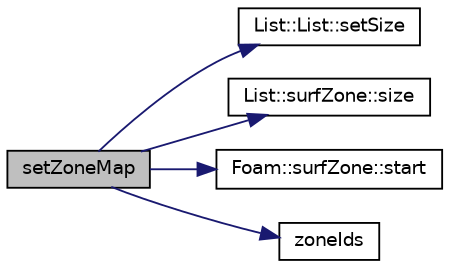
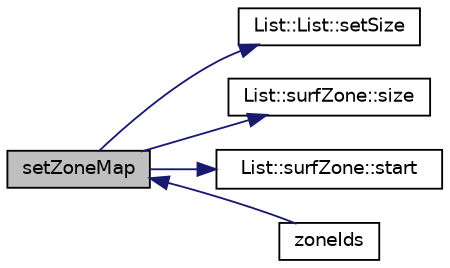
(329, 169) -> (329, 169)
(185, 212) -> (233, 202)
